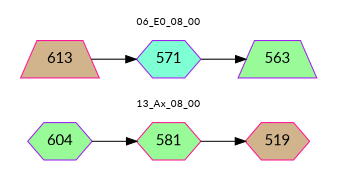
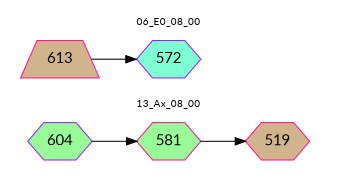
(169, 59) -> (169, 59)
(277, 59) -> none
